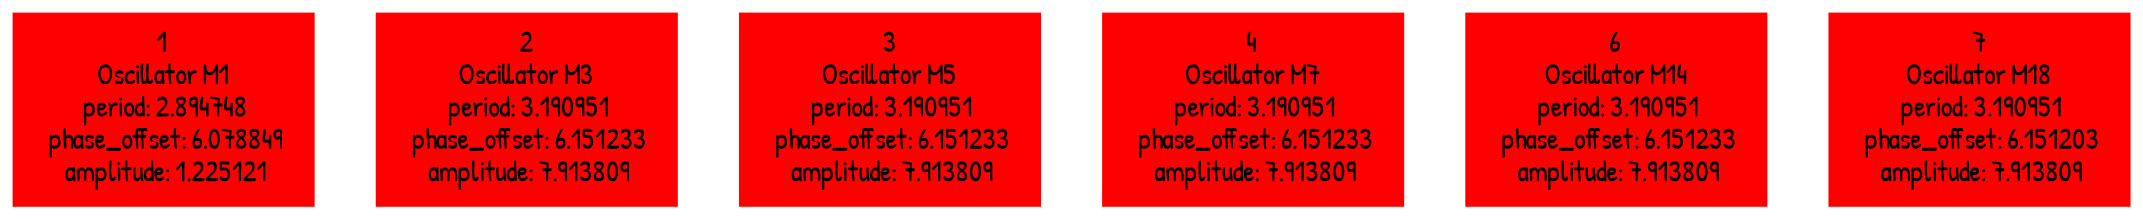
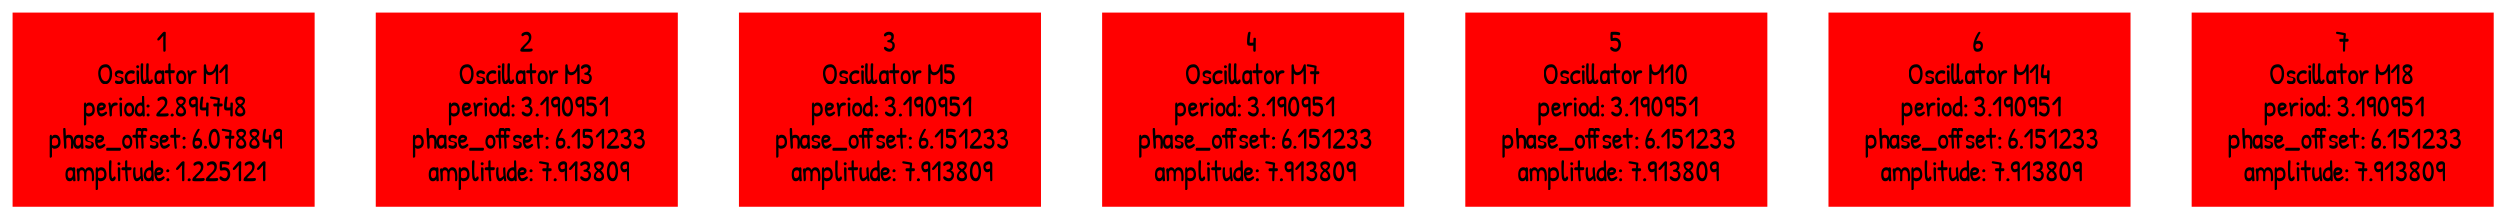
none -> (1616, 110)
(1980, 140) -> (2343, 140)
